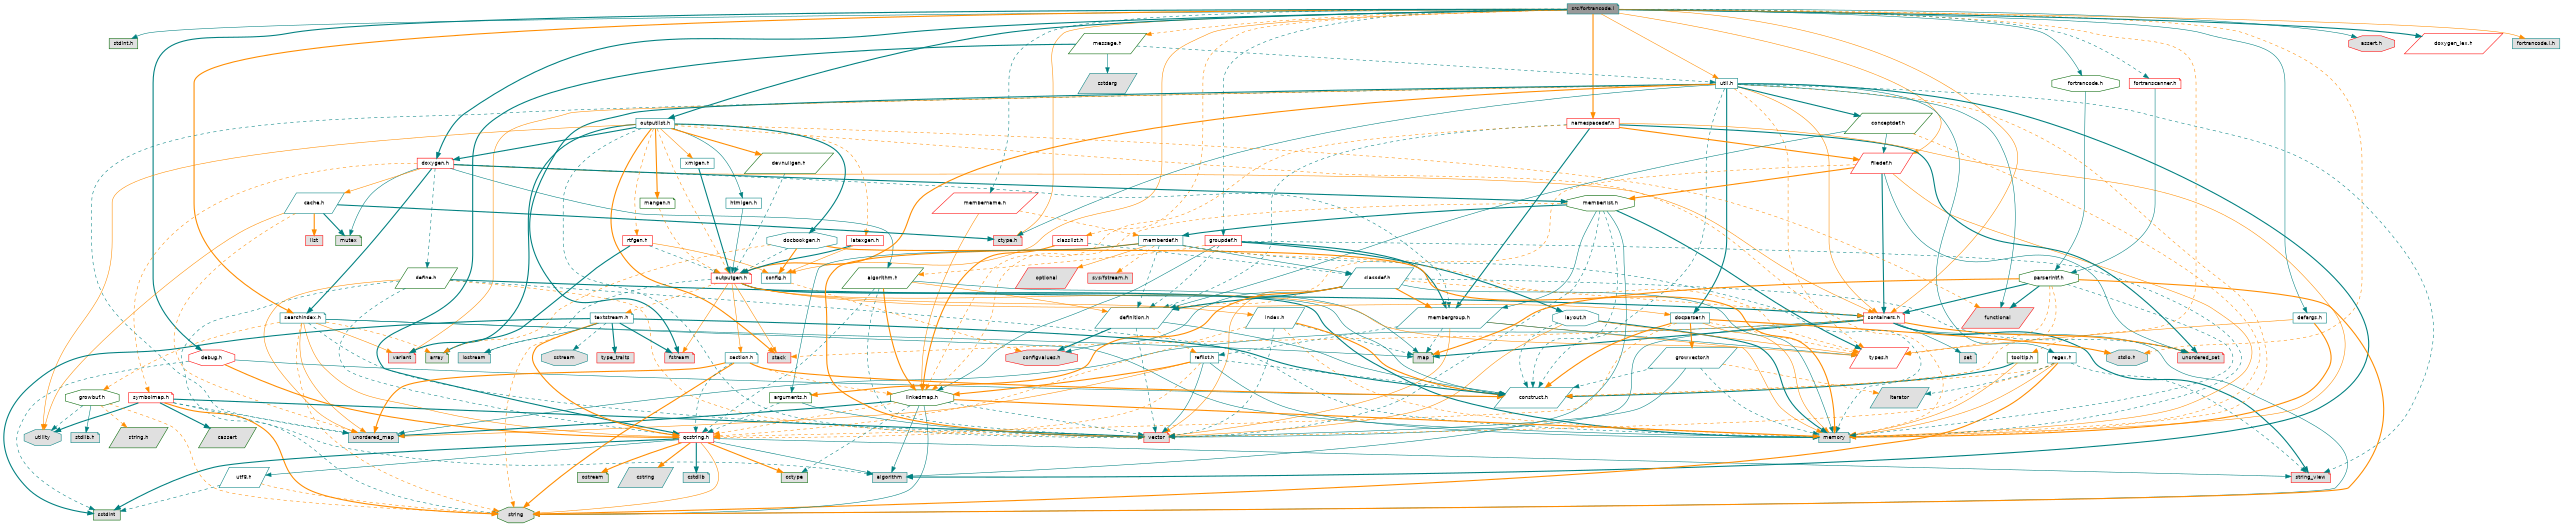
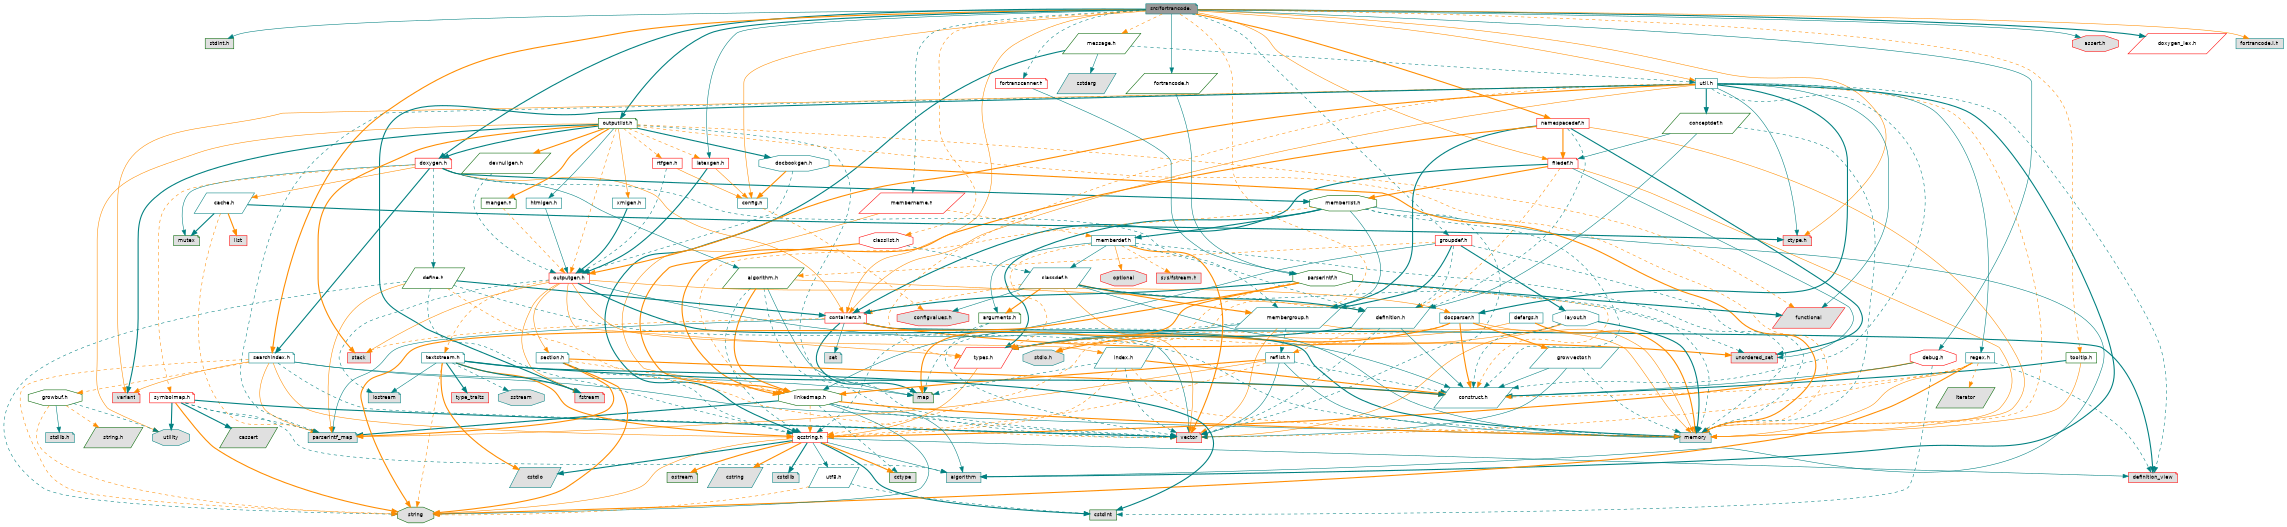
(2078, 21) -> (744, 32)
(320, 30) -> (1760, 39)
(2086, 84) -> (1172, 84)
(655, 123) -> (618, 123)
(1882, 163) -> (1563, 163)
(1213, 200) -> (1204, 174)
(1070, 241) -> (886, 241)
(1047, 278) -> (1124, 278)
(148, 301) -> none
(1086, 339) -> (1185, 336)
(437, 358) -> none
(2257, 361) -> (1873, 280)
(1616, 377) -> (1526, 377)
(1802, 379) -> none
(1978, 385) -> (1974, 374)
(1900, 398) -> (1965, 398)
none -> (947, 402)
(902, 422) -> (1022, 404)
(374, 438) -> (333, 438)
none -> (535, 478)
(2311, 478) -> (2153, 478)
(1700, 505) -> none
